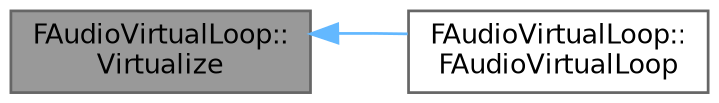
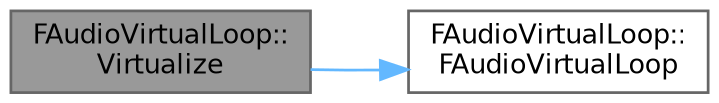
(373, 33) -> (345, 70)
